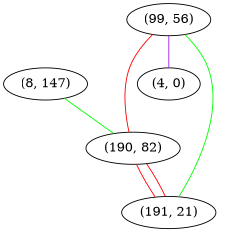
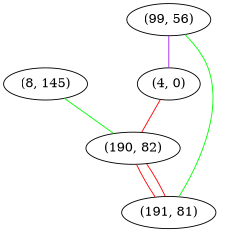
(127, 80) -> (151, 116)
(46, 84) -> (46, 84)
(169, 213) -> (169, 213)
